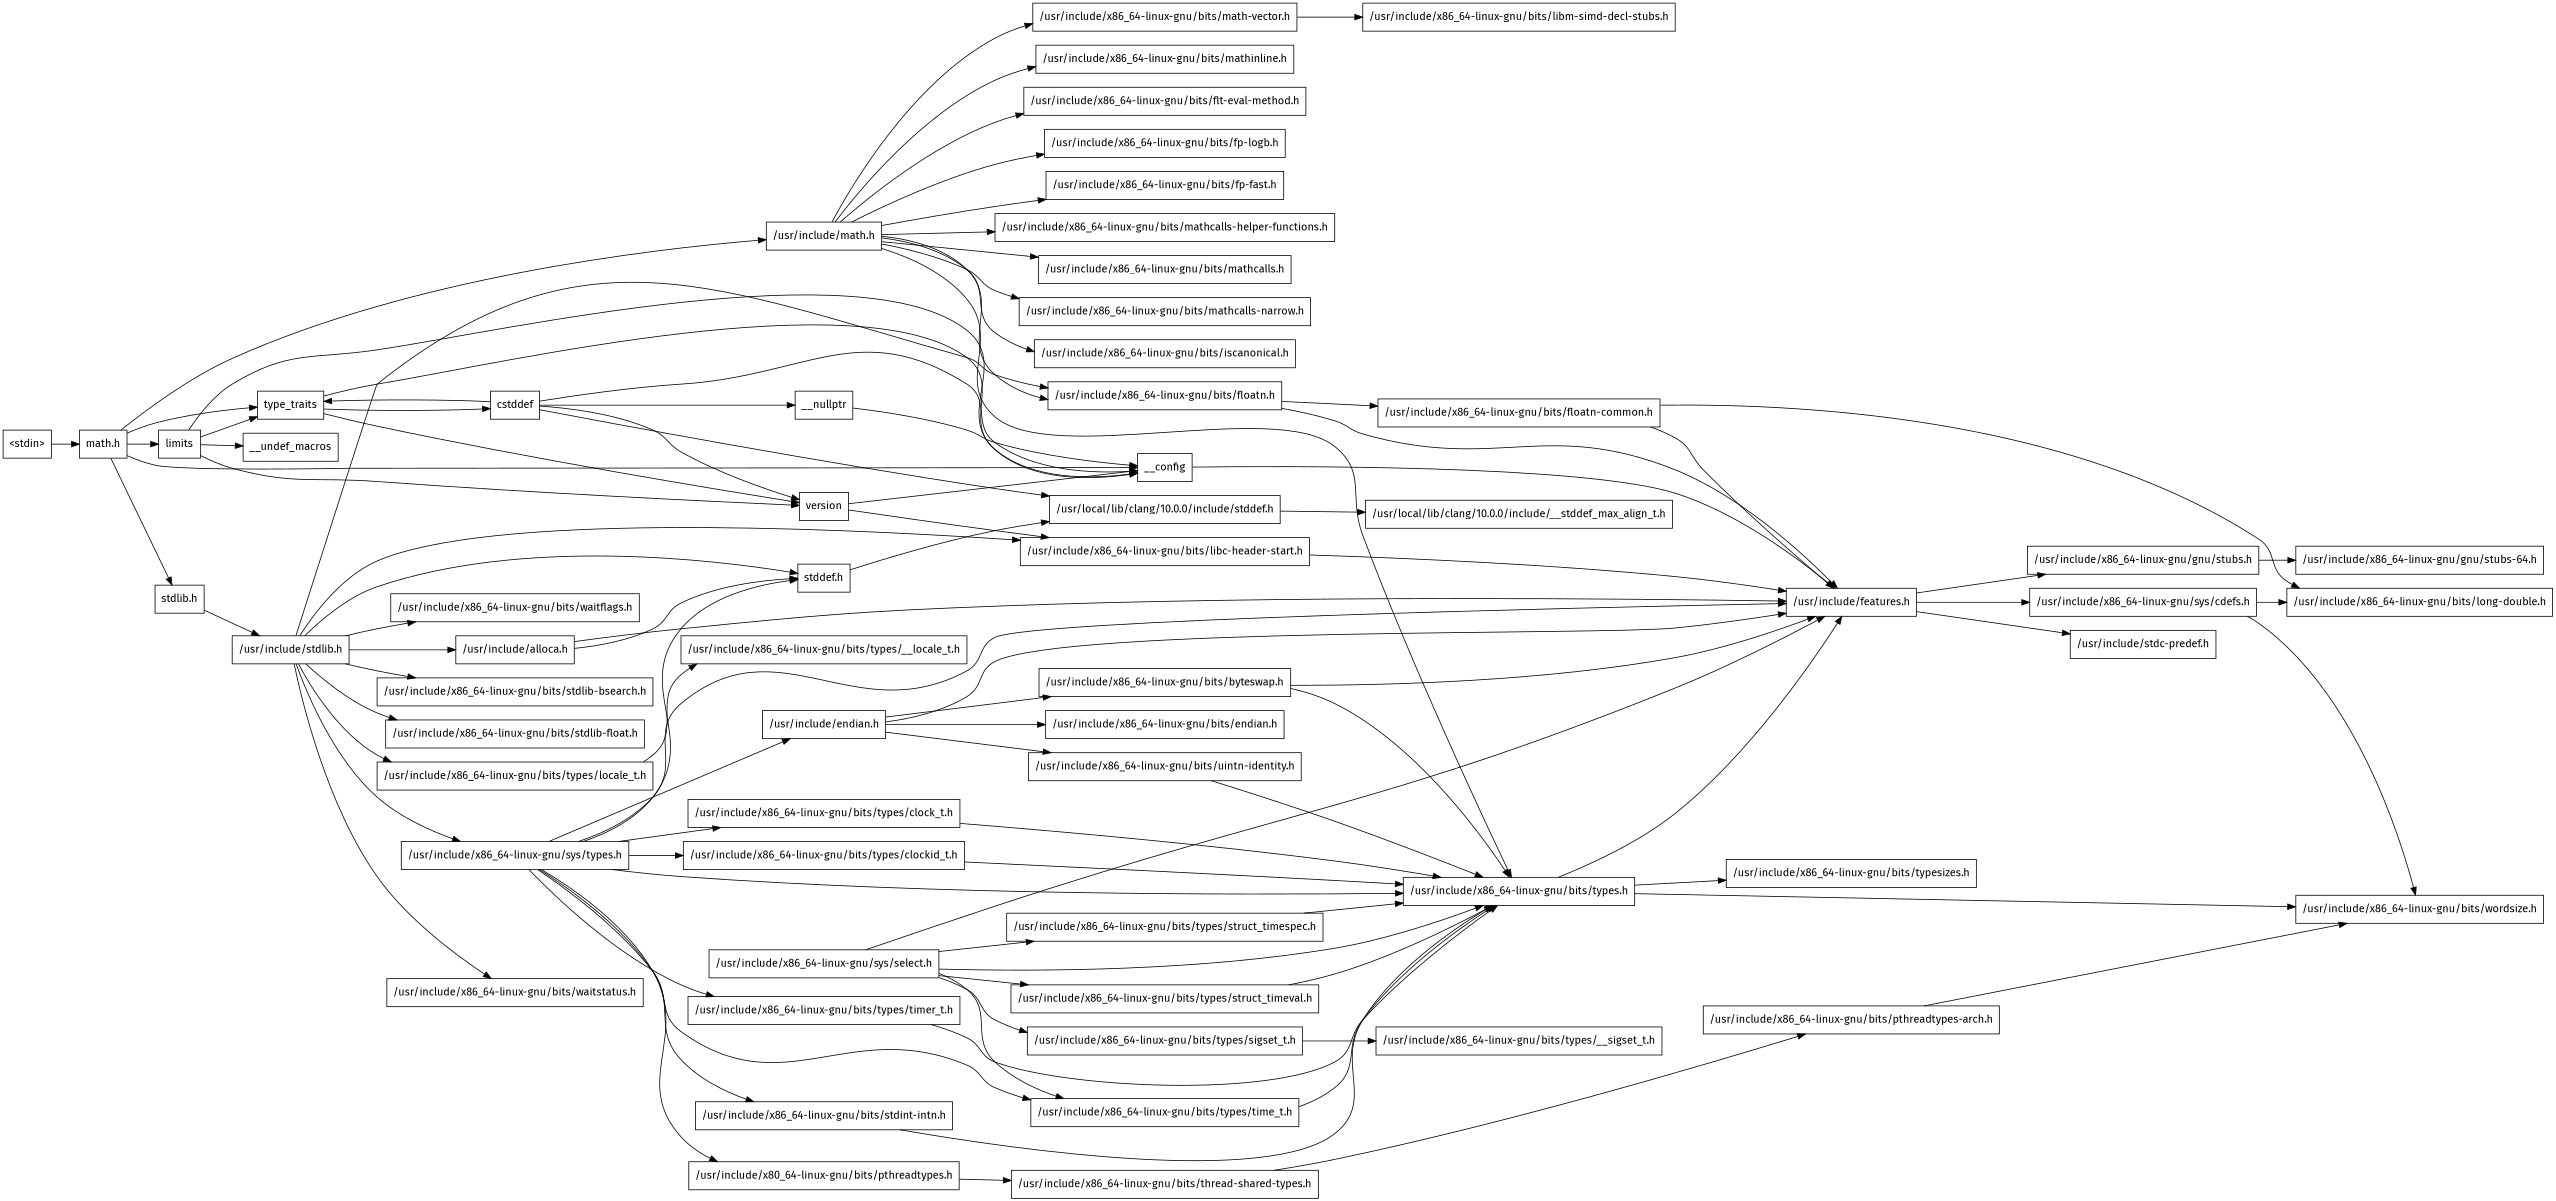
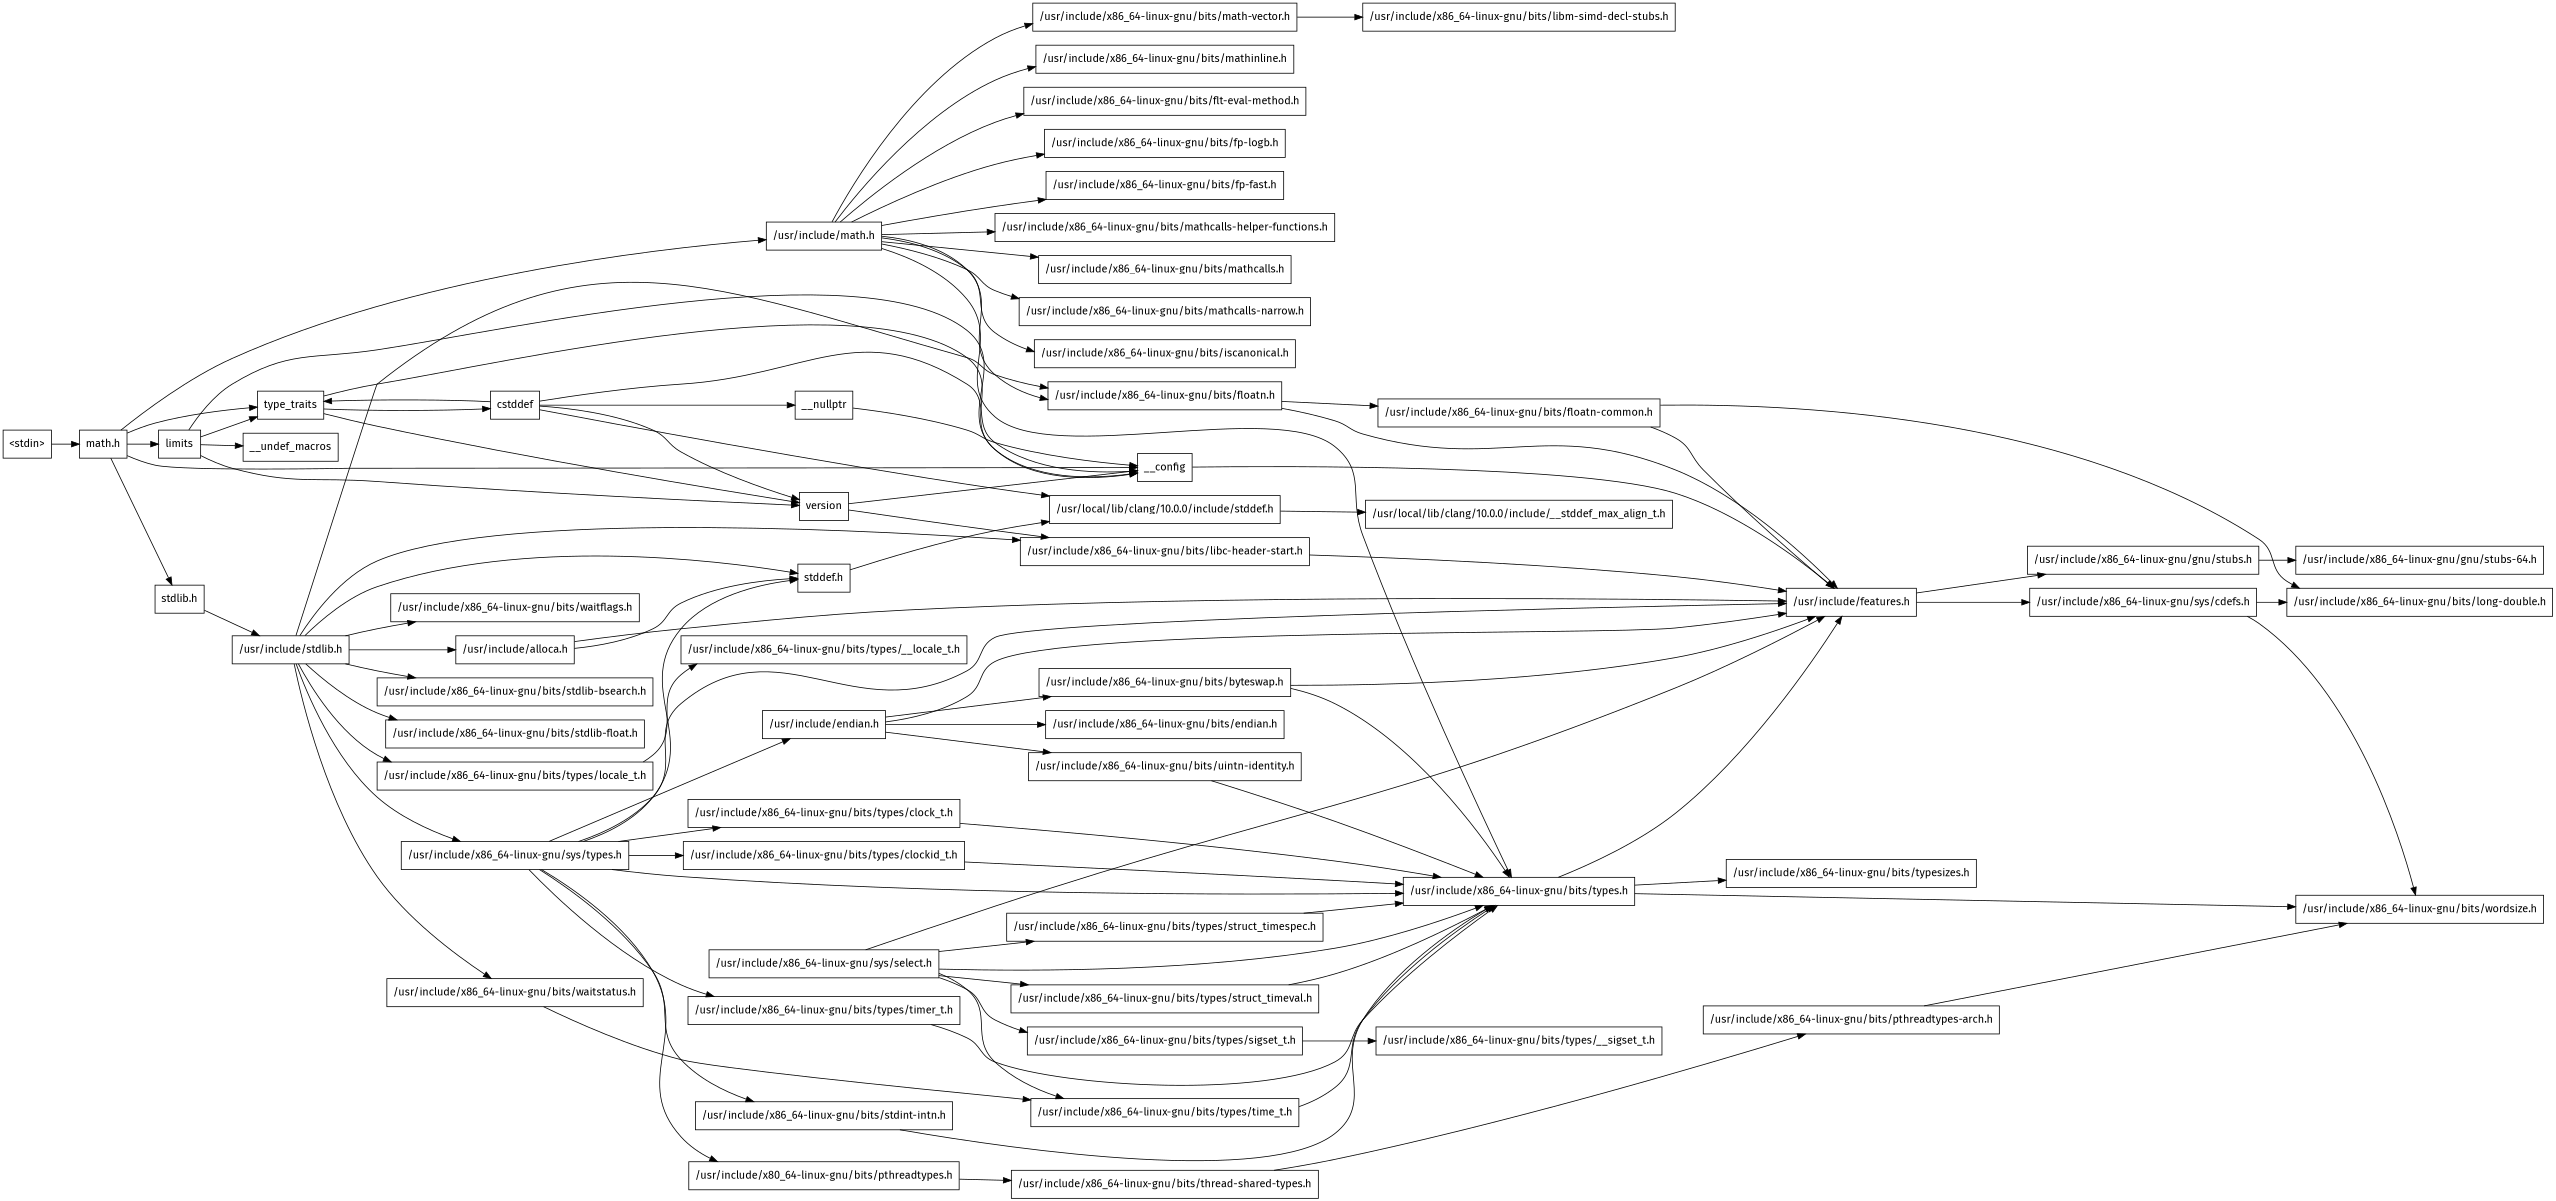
(2143, 644) -> none
(744, 1059) -> (778, 1073)
